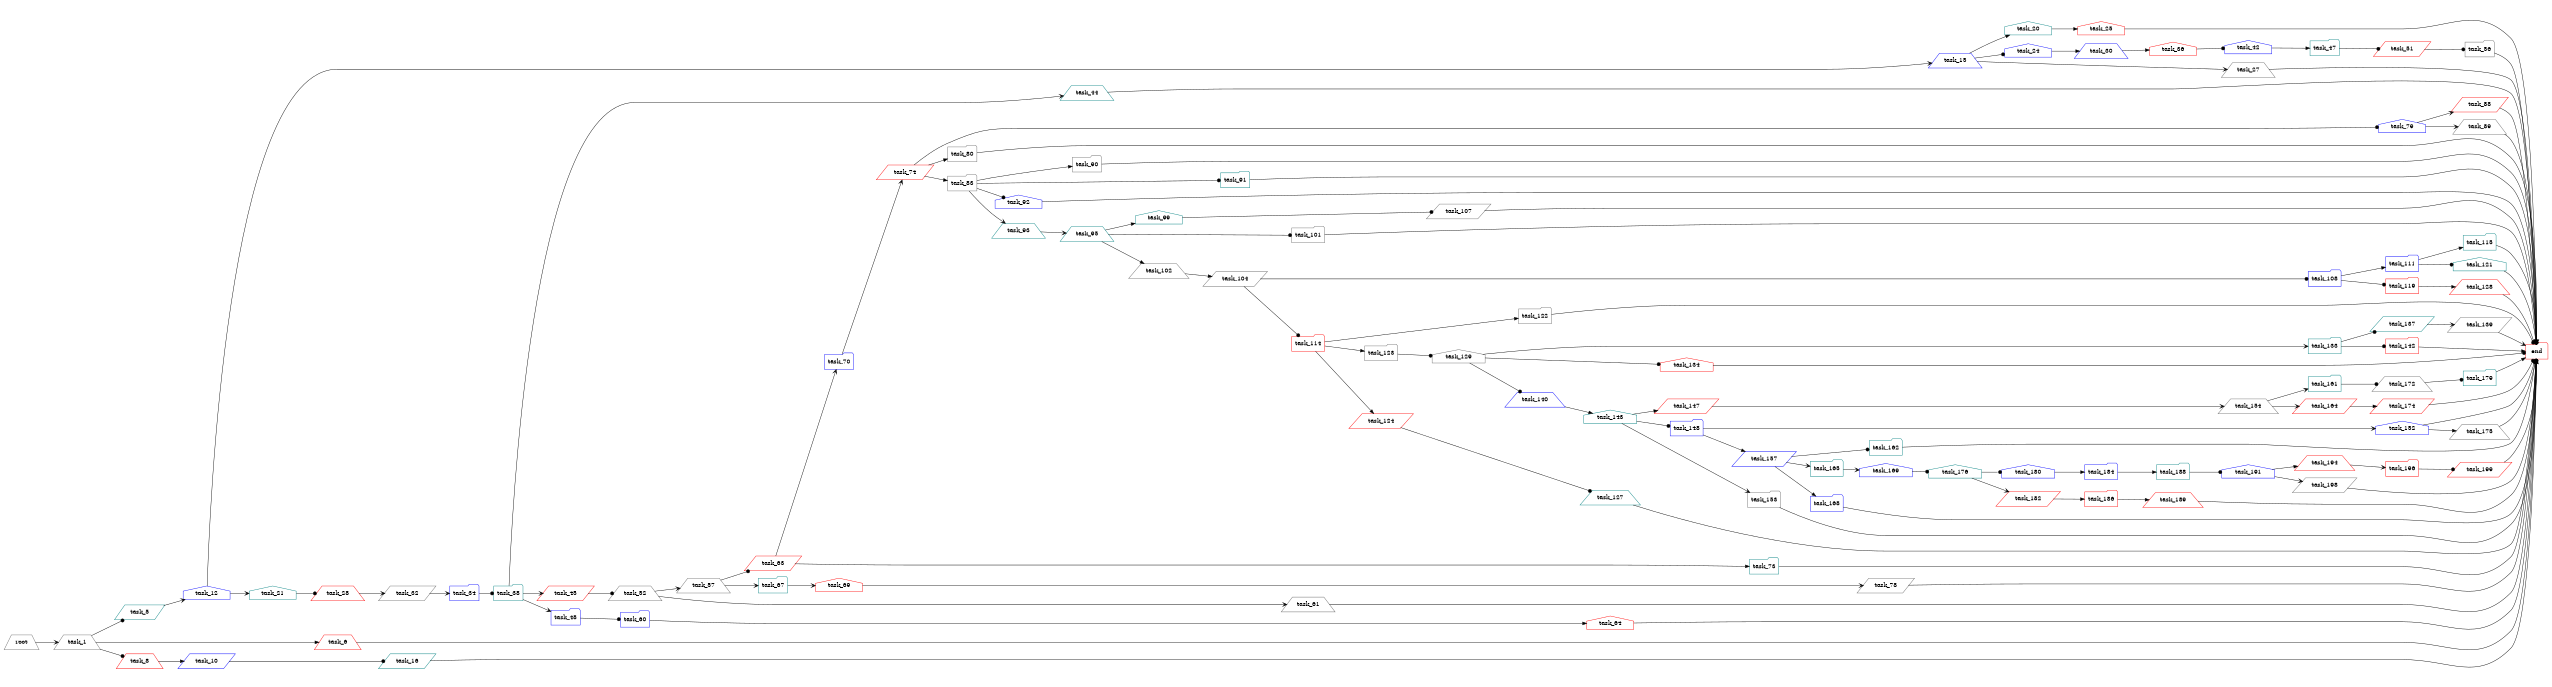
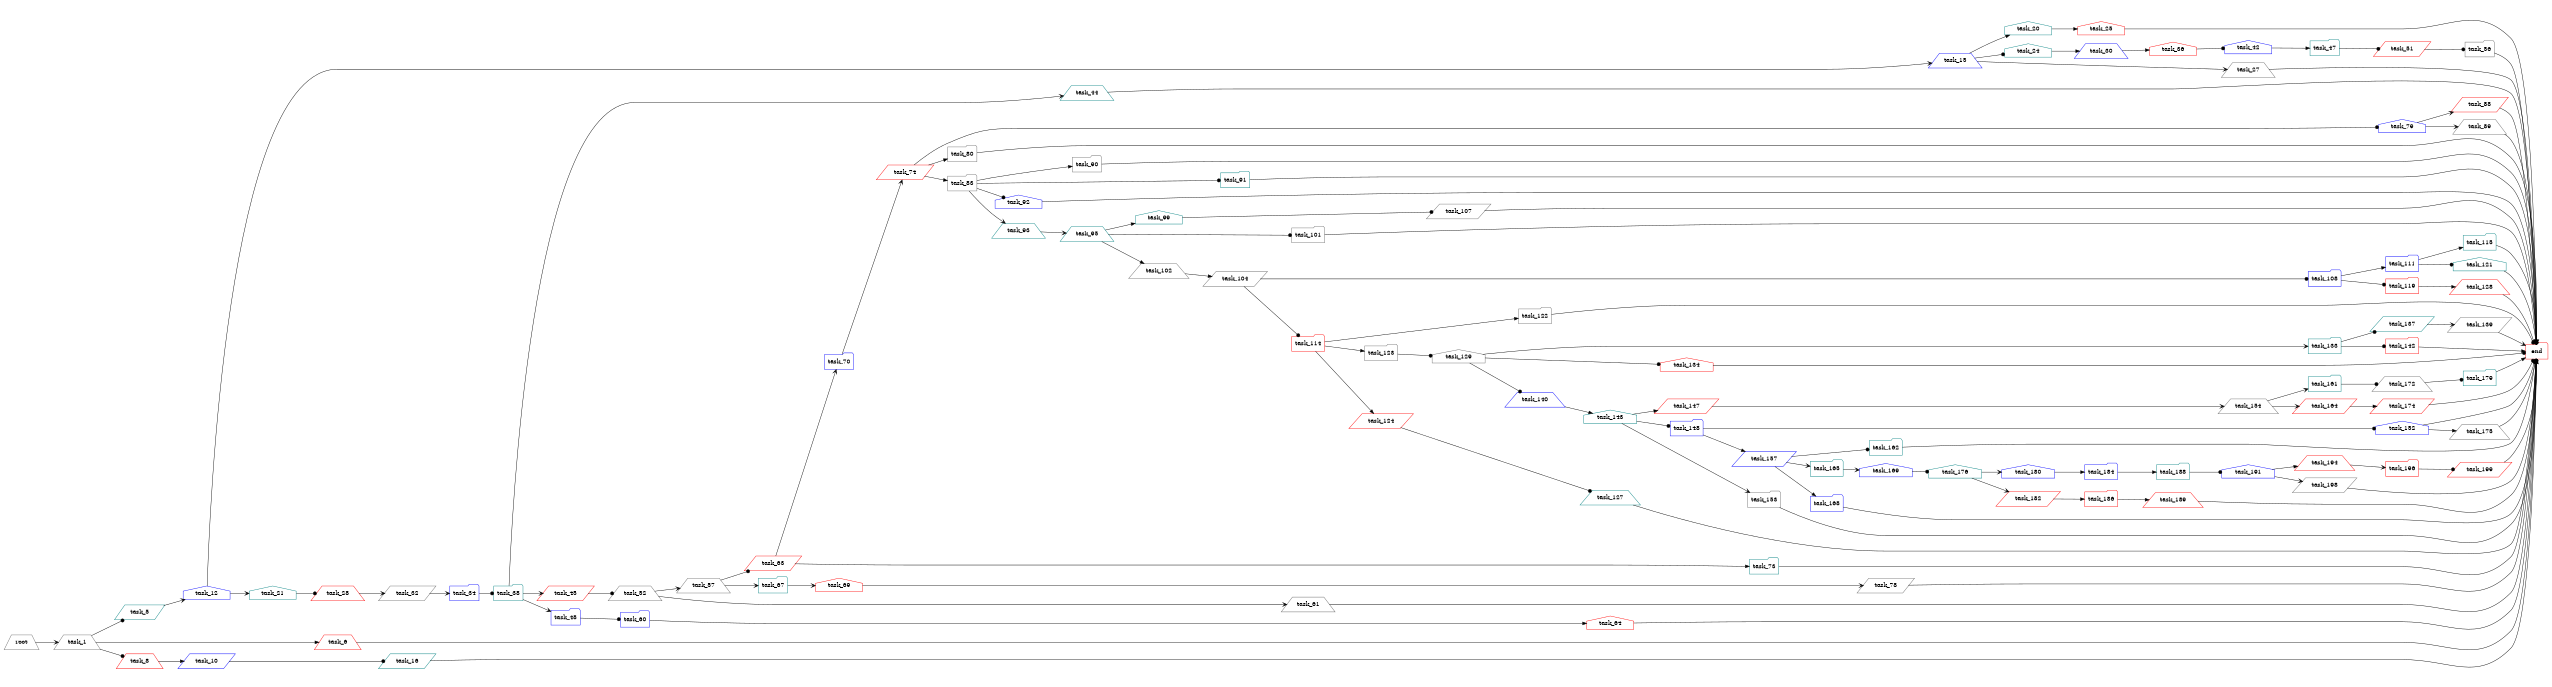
(2028, 51) -> (2028, 51)
(2038, 429) -> (2038, 429)
(1990, 472) -> (1990, 472)
